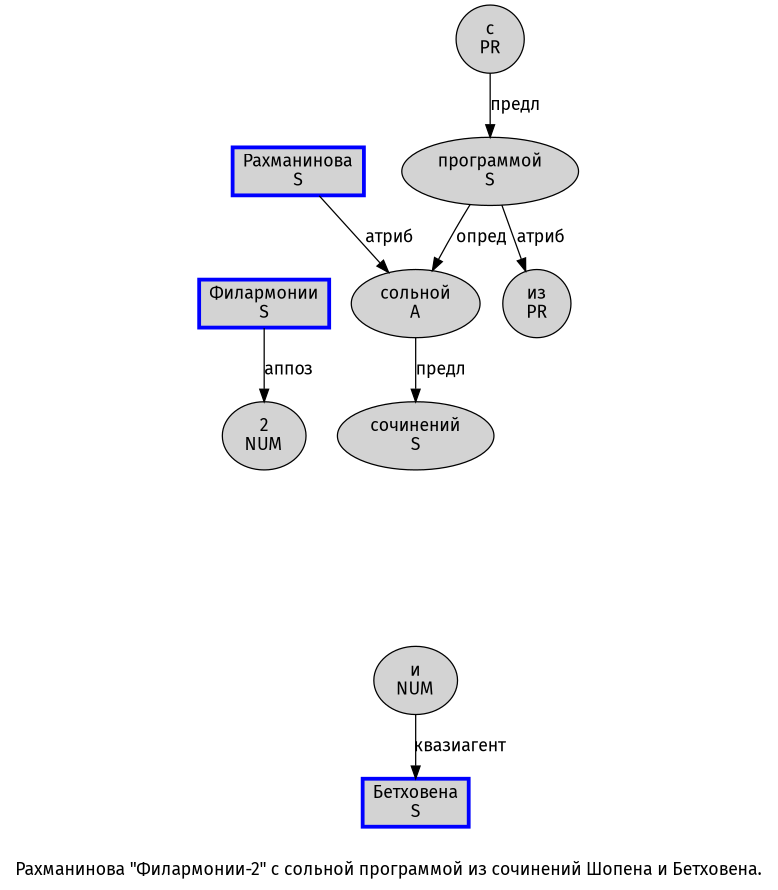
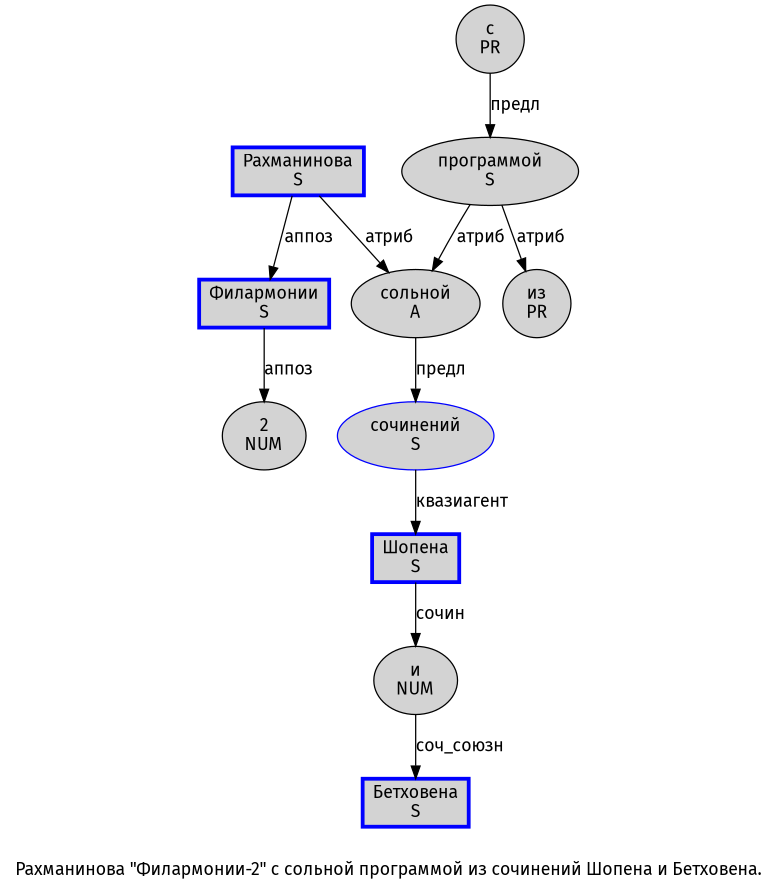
none -> (283, 231)
(481, 237) -> (481, 237)
(416, 436) -> (416, 436)
none -> (416, 558)
(460, 747) -> (460, 747)
